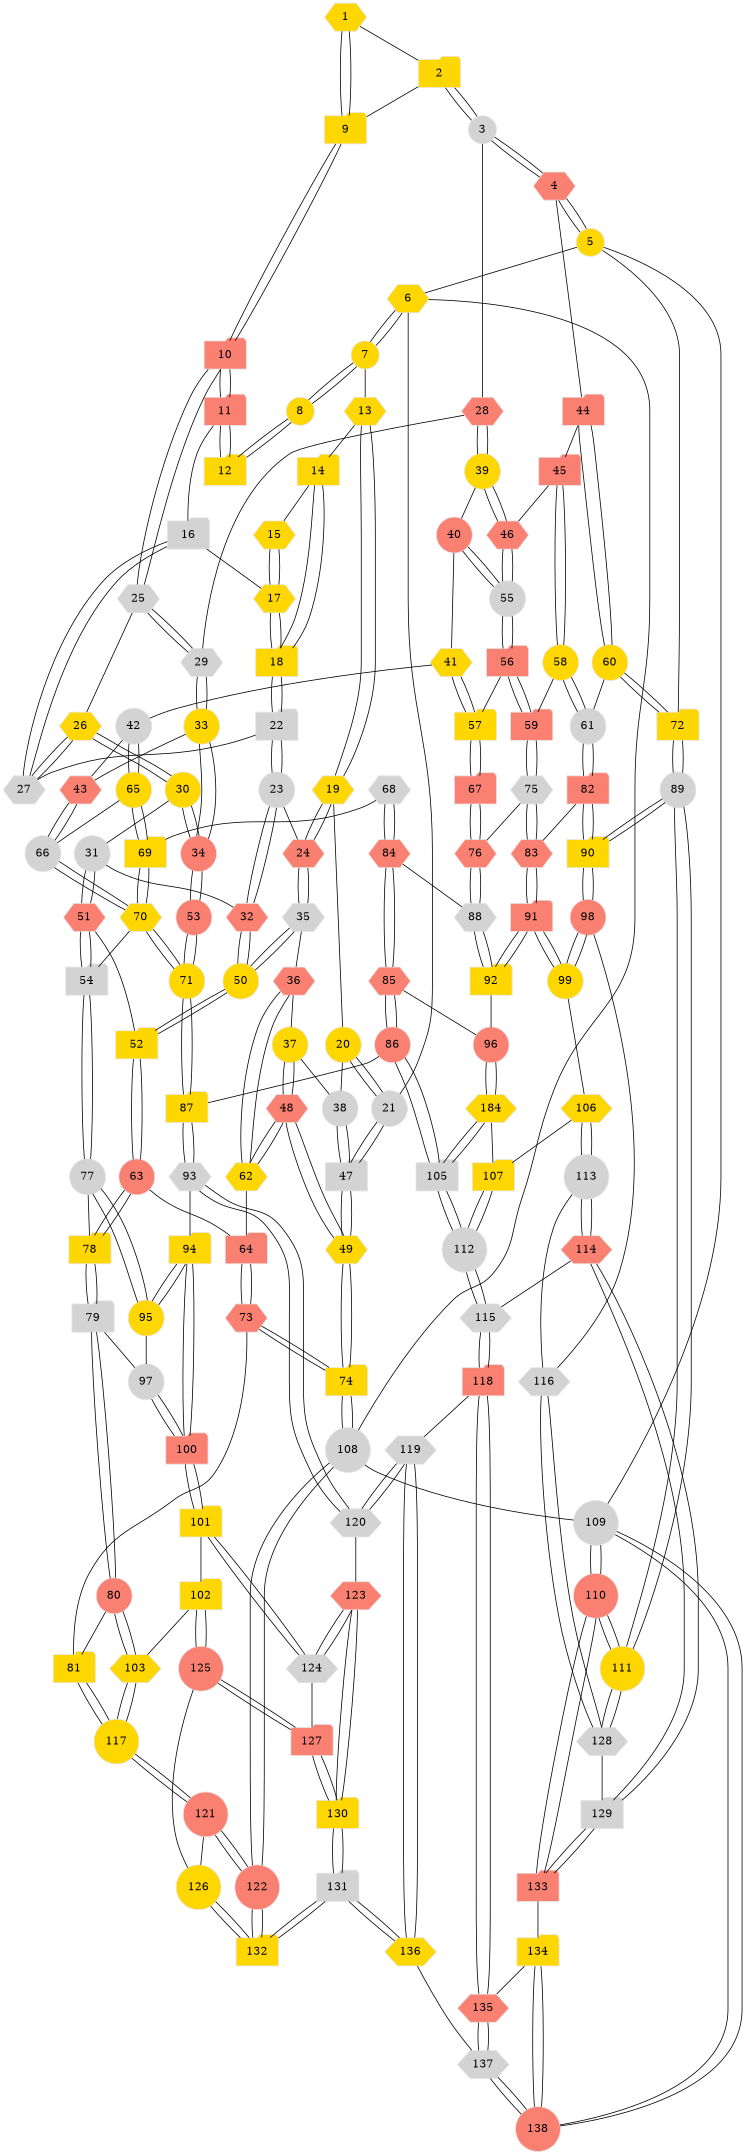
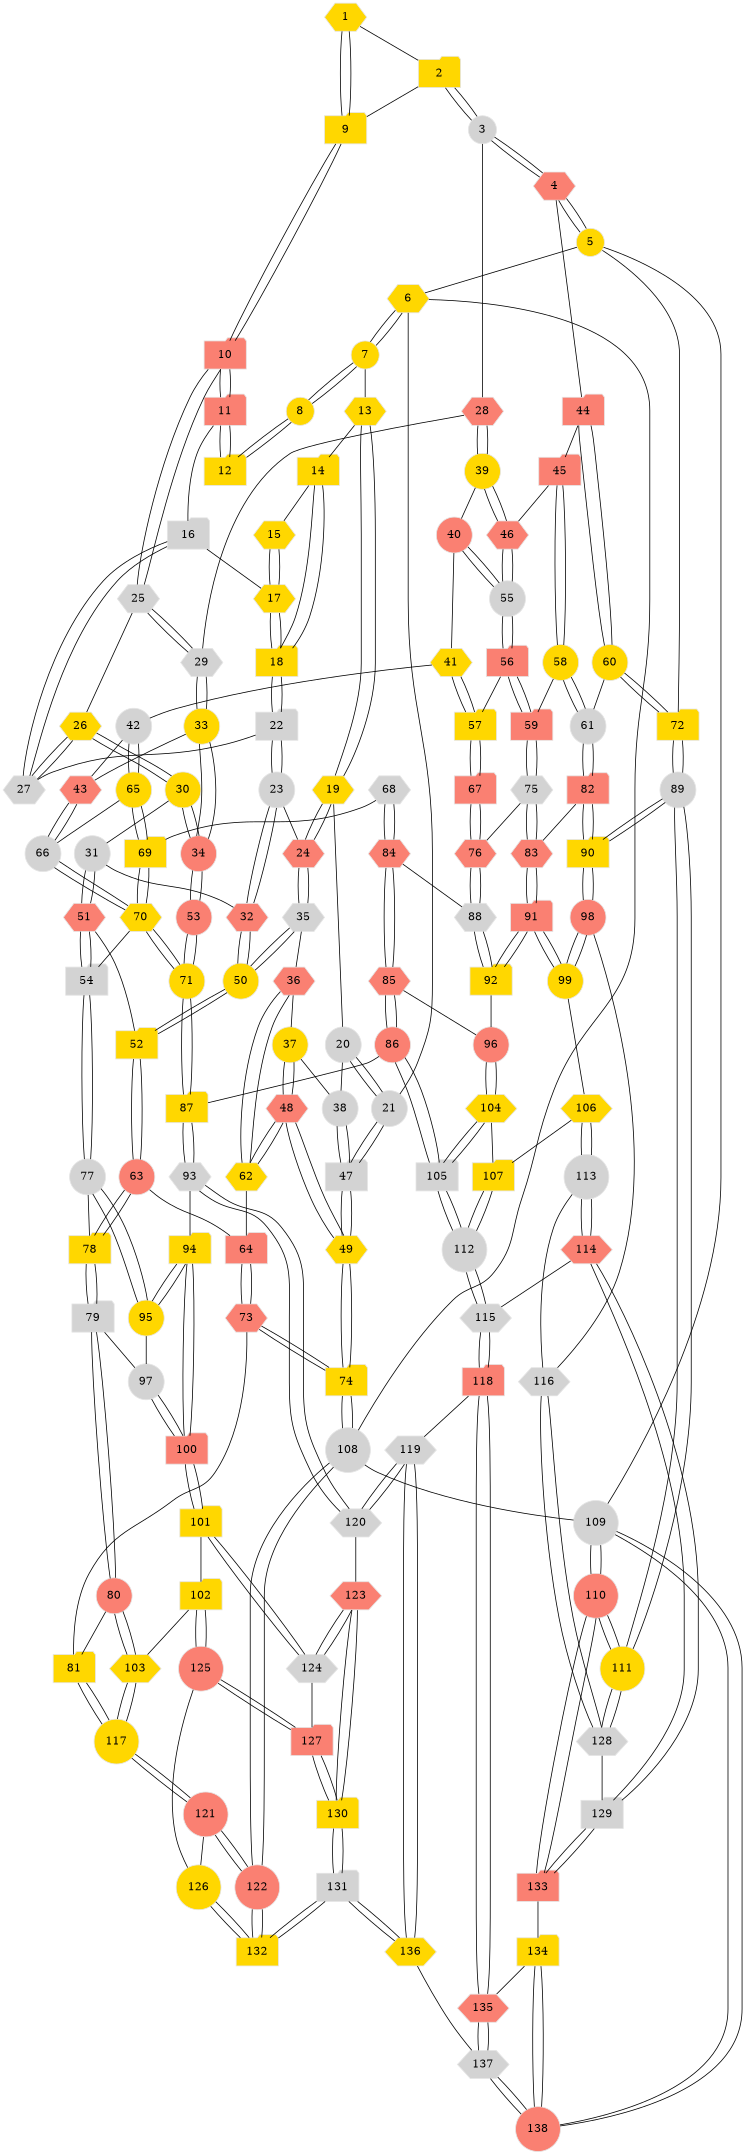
(343, 1045) -> (343, 1045)
(491, 1109) -> (491, 1109)
